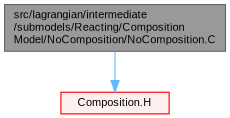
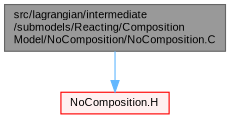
(115, 103) -> (115, 103)
